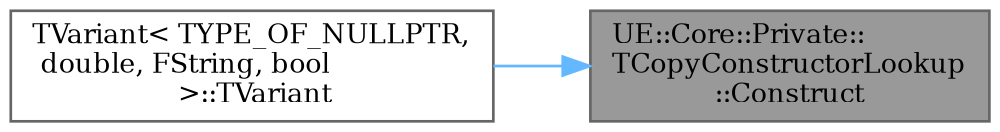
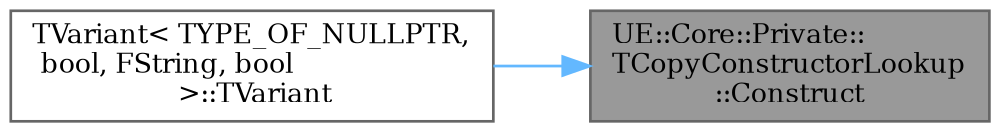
(252, 66) -> (252, 66)
